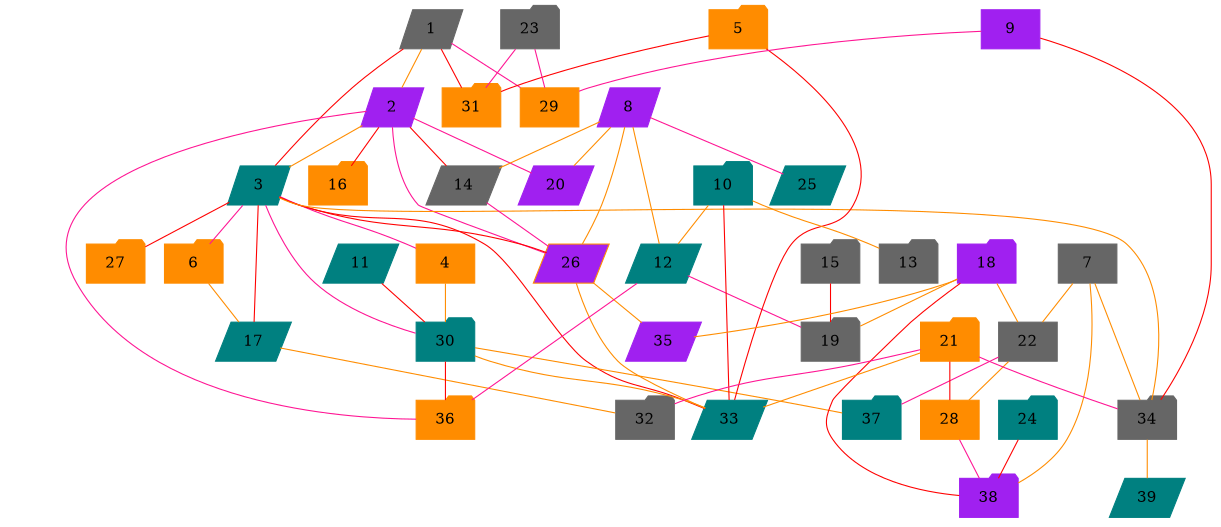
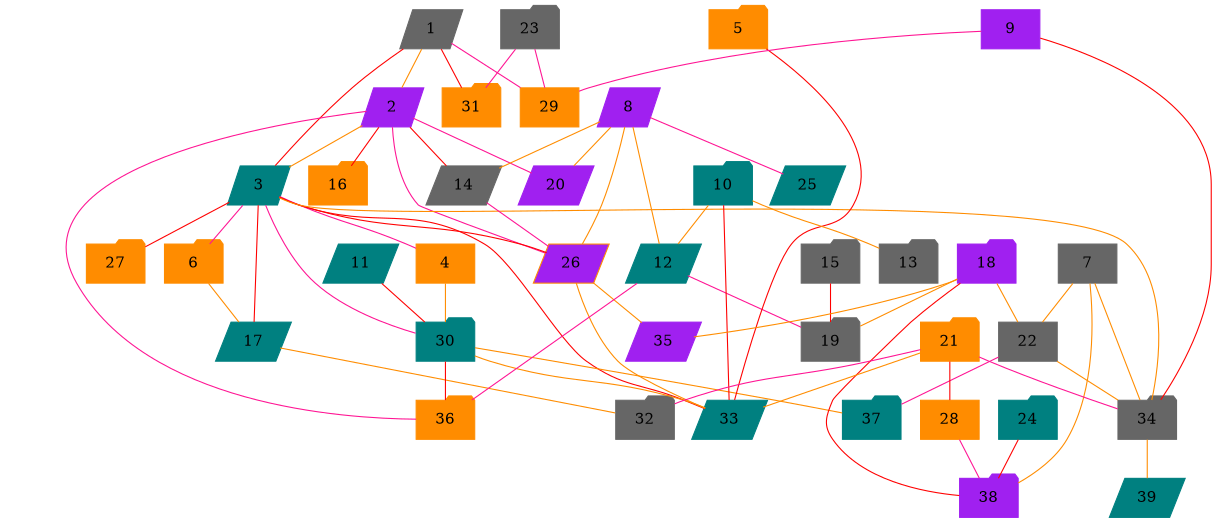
(604, 60) -> none
(989, 381) -> (1094, 385)
